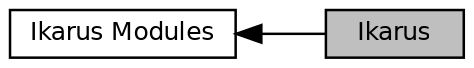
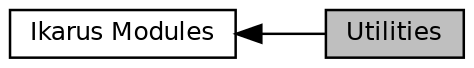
(395, 34) -> (395, 34)
